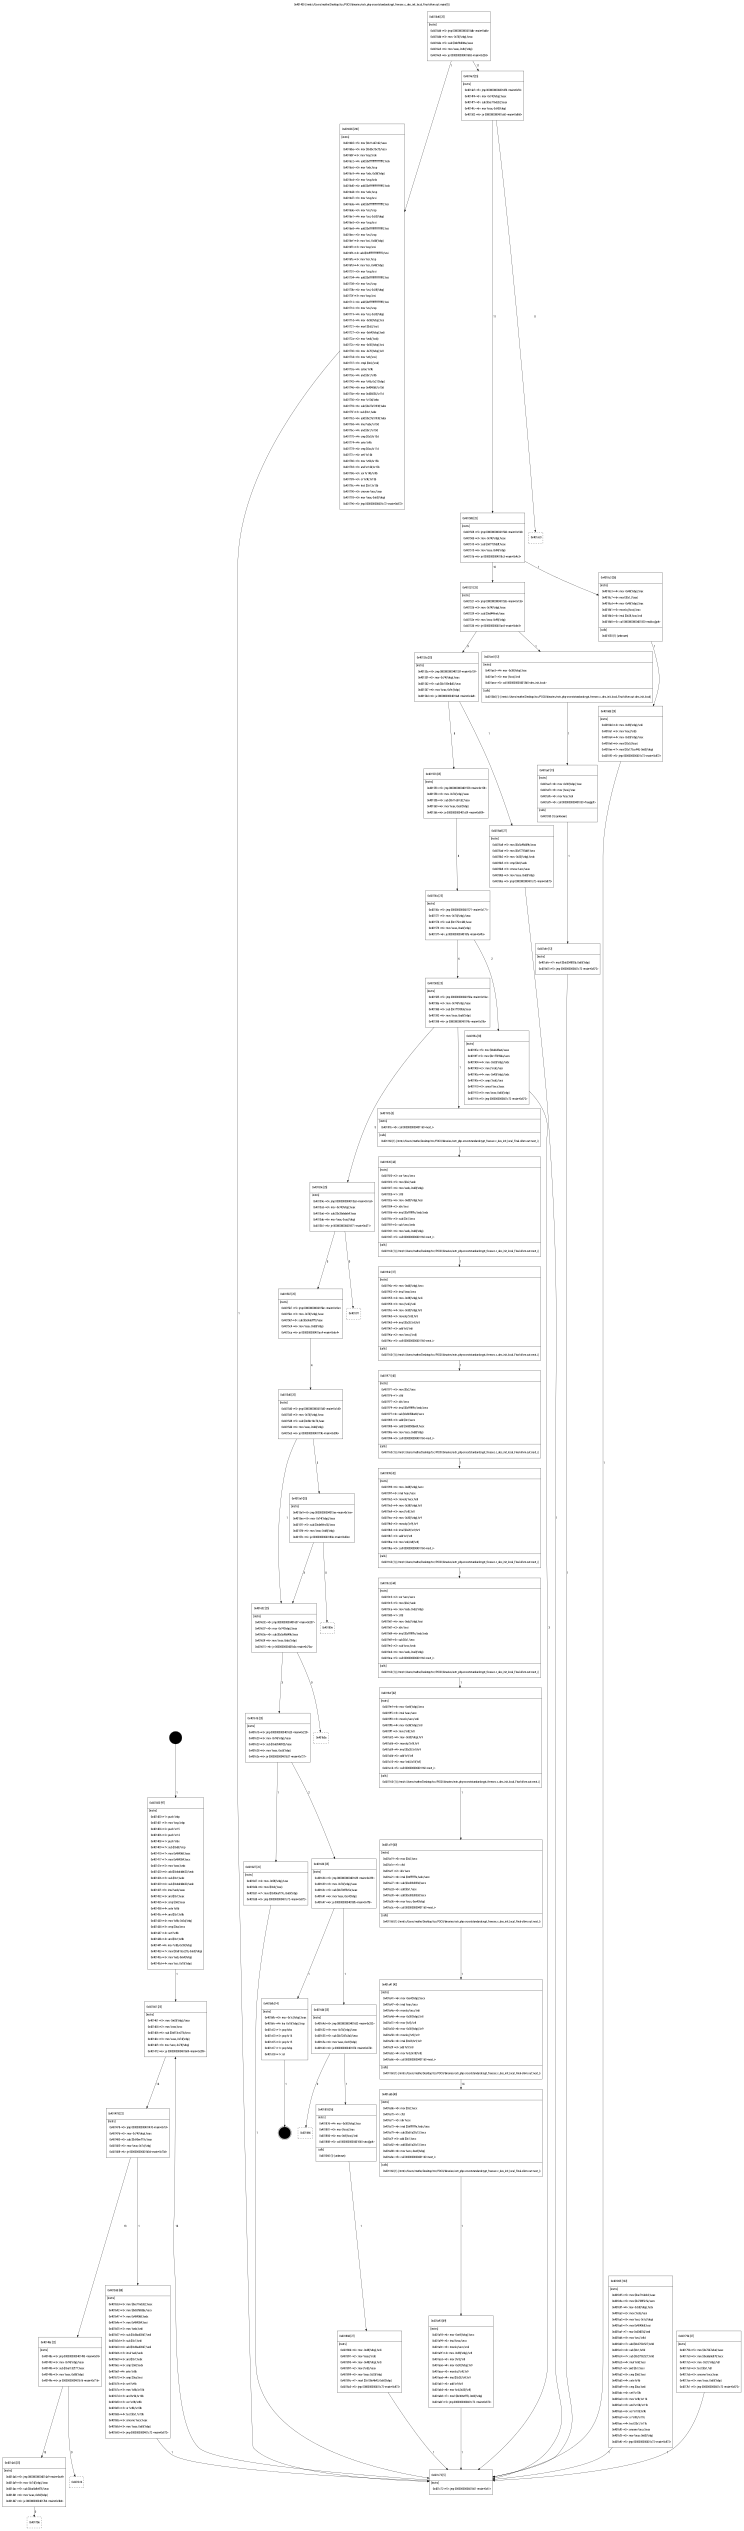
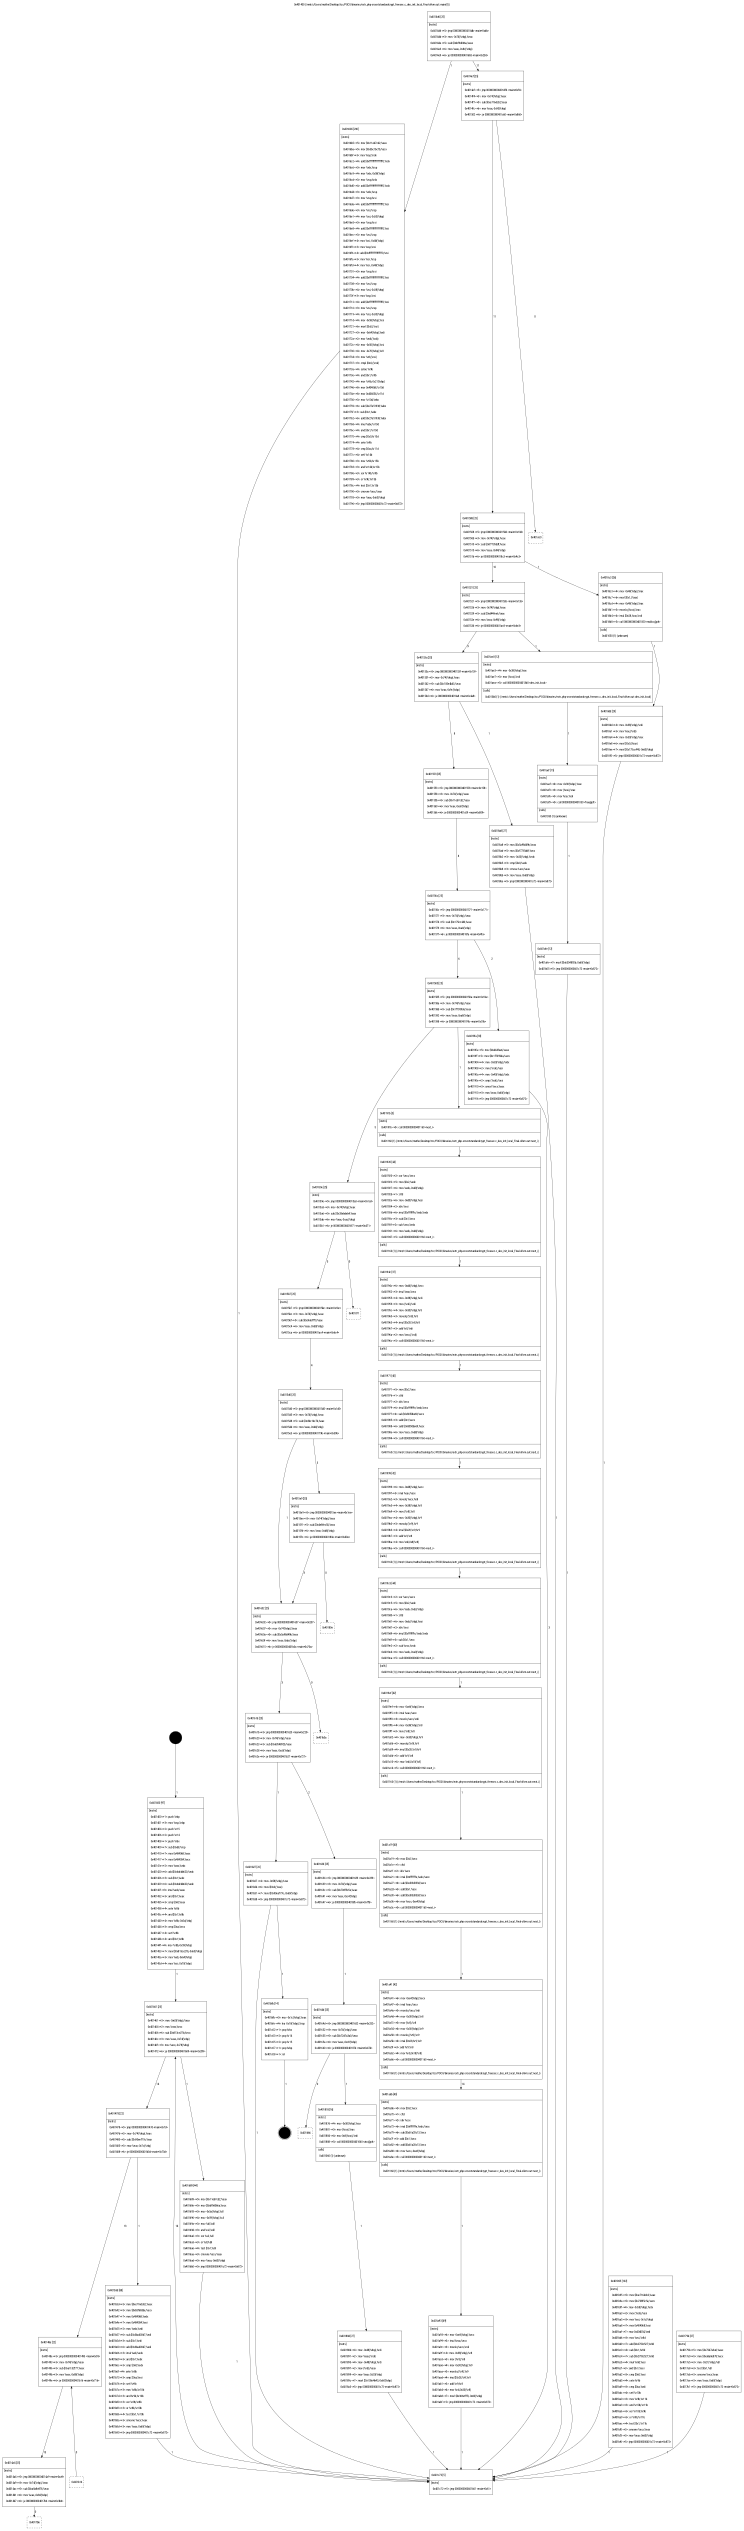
(317, 1953) -> (280, 1951)
none -> (212, 2226)
(69, 2431) -> (74, 2433)
